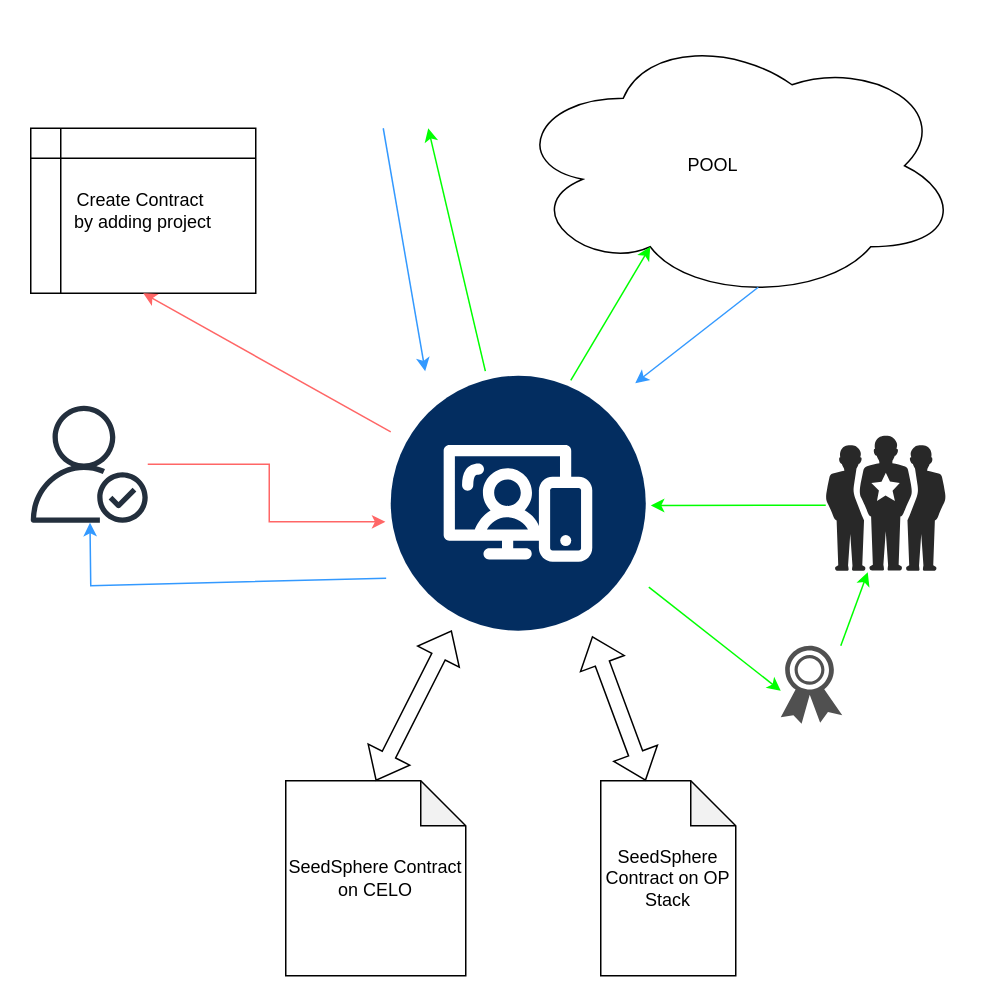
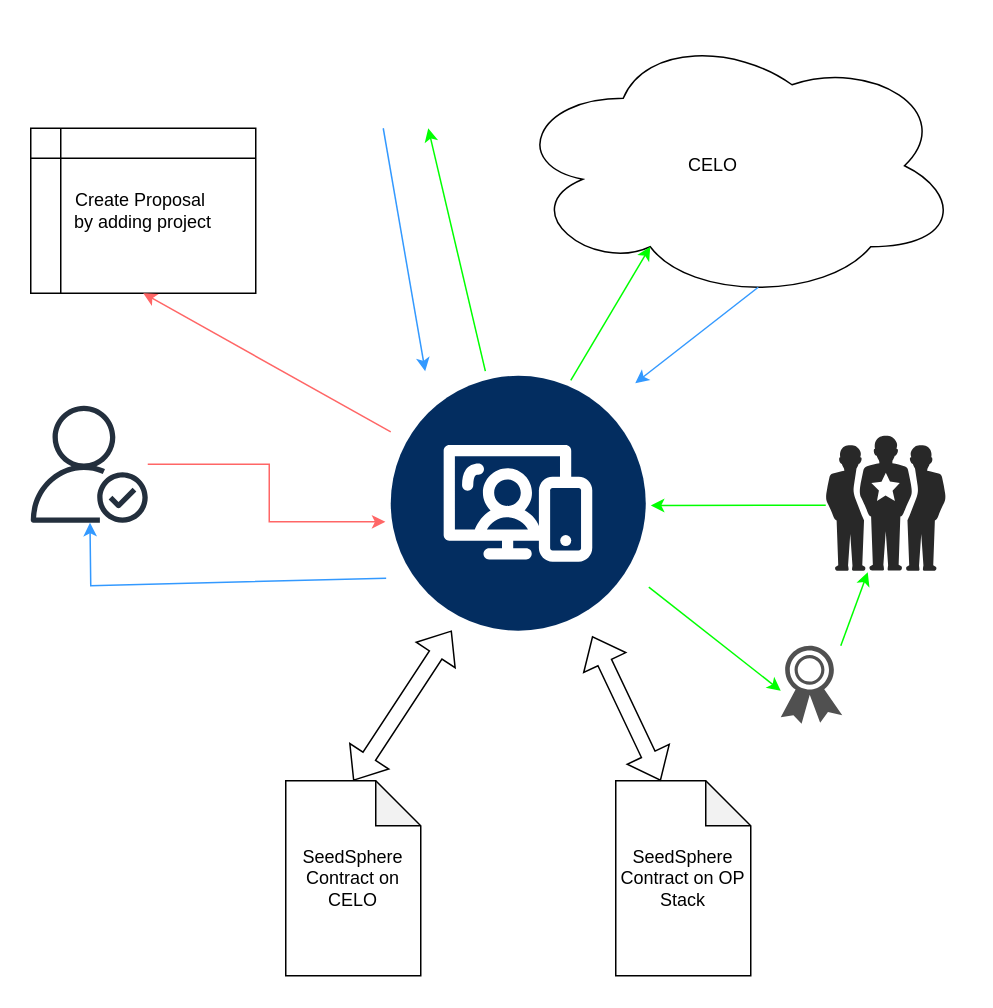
(736, 166) -> (736, 166)
(143, 211) -> (143, 211)
(376, 878) -> (353, 878)
(668, 878) -> (683, 878)
